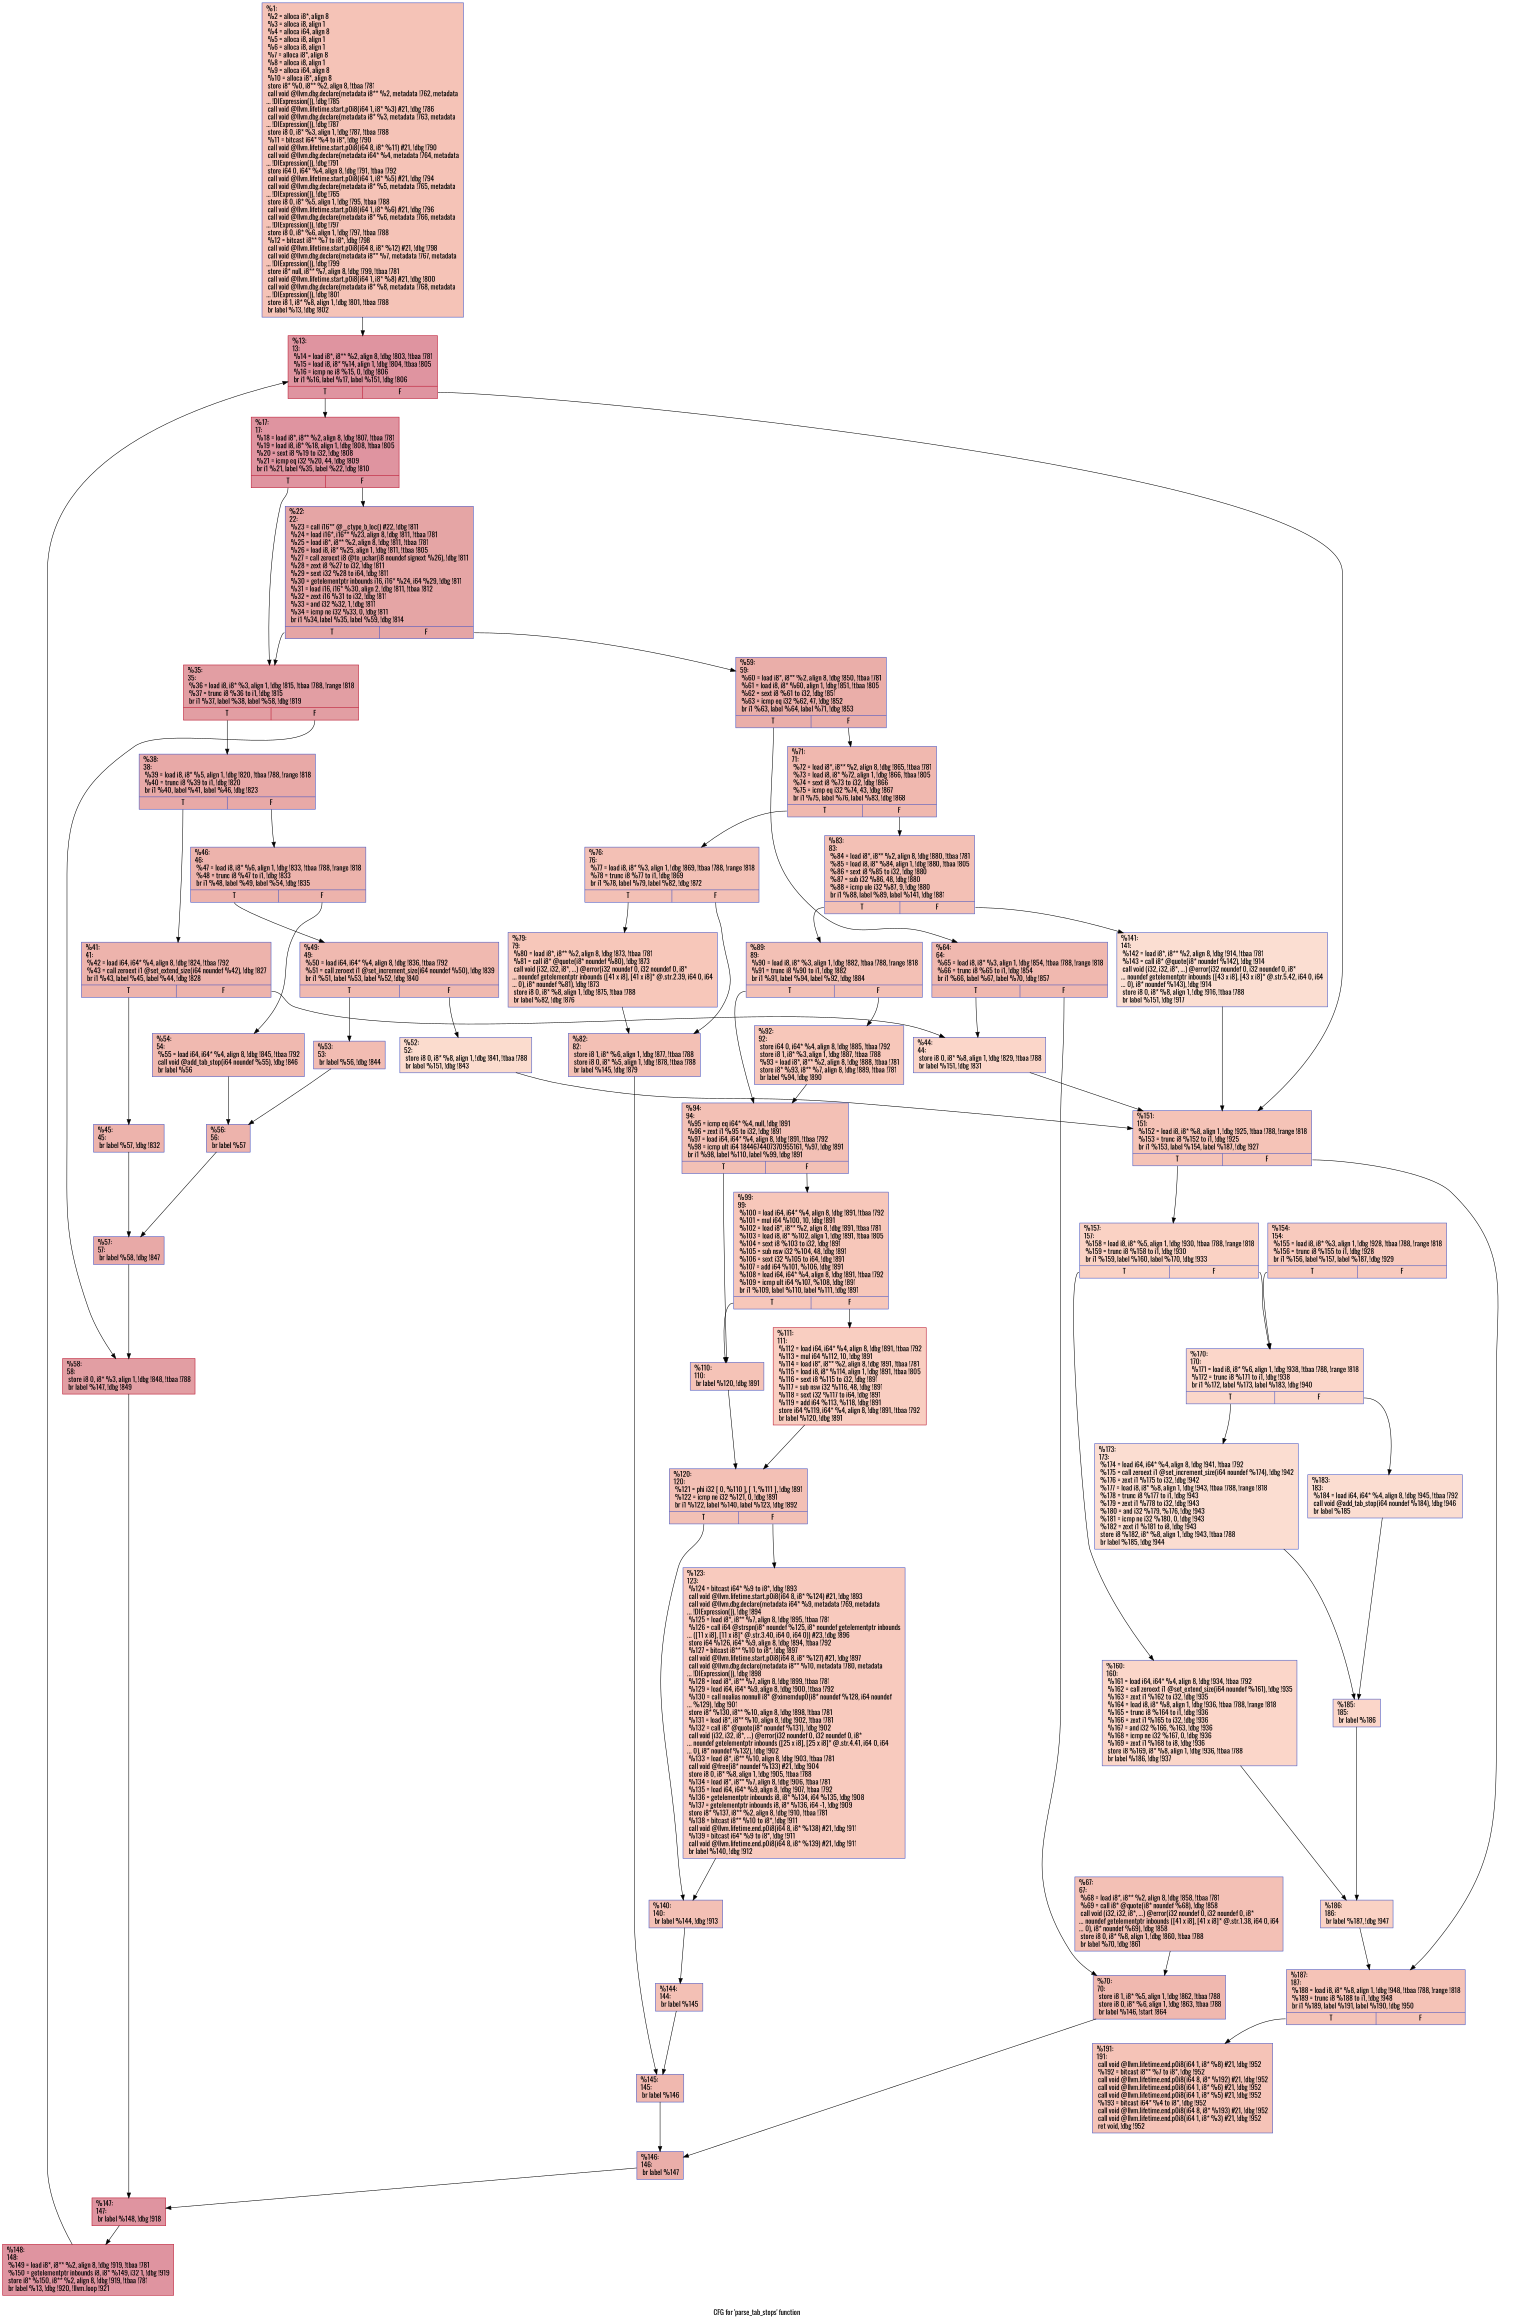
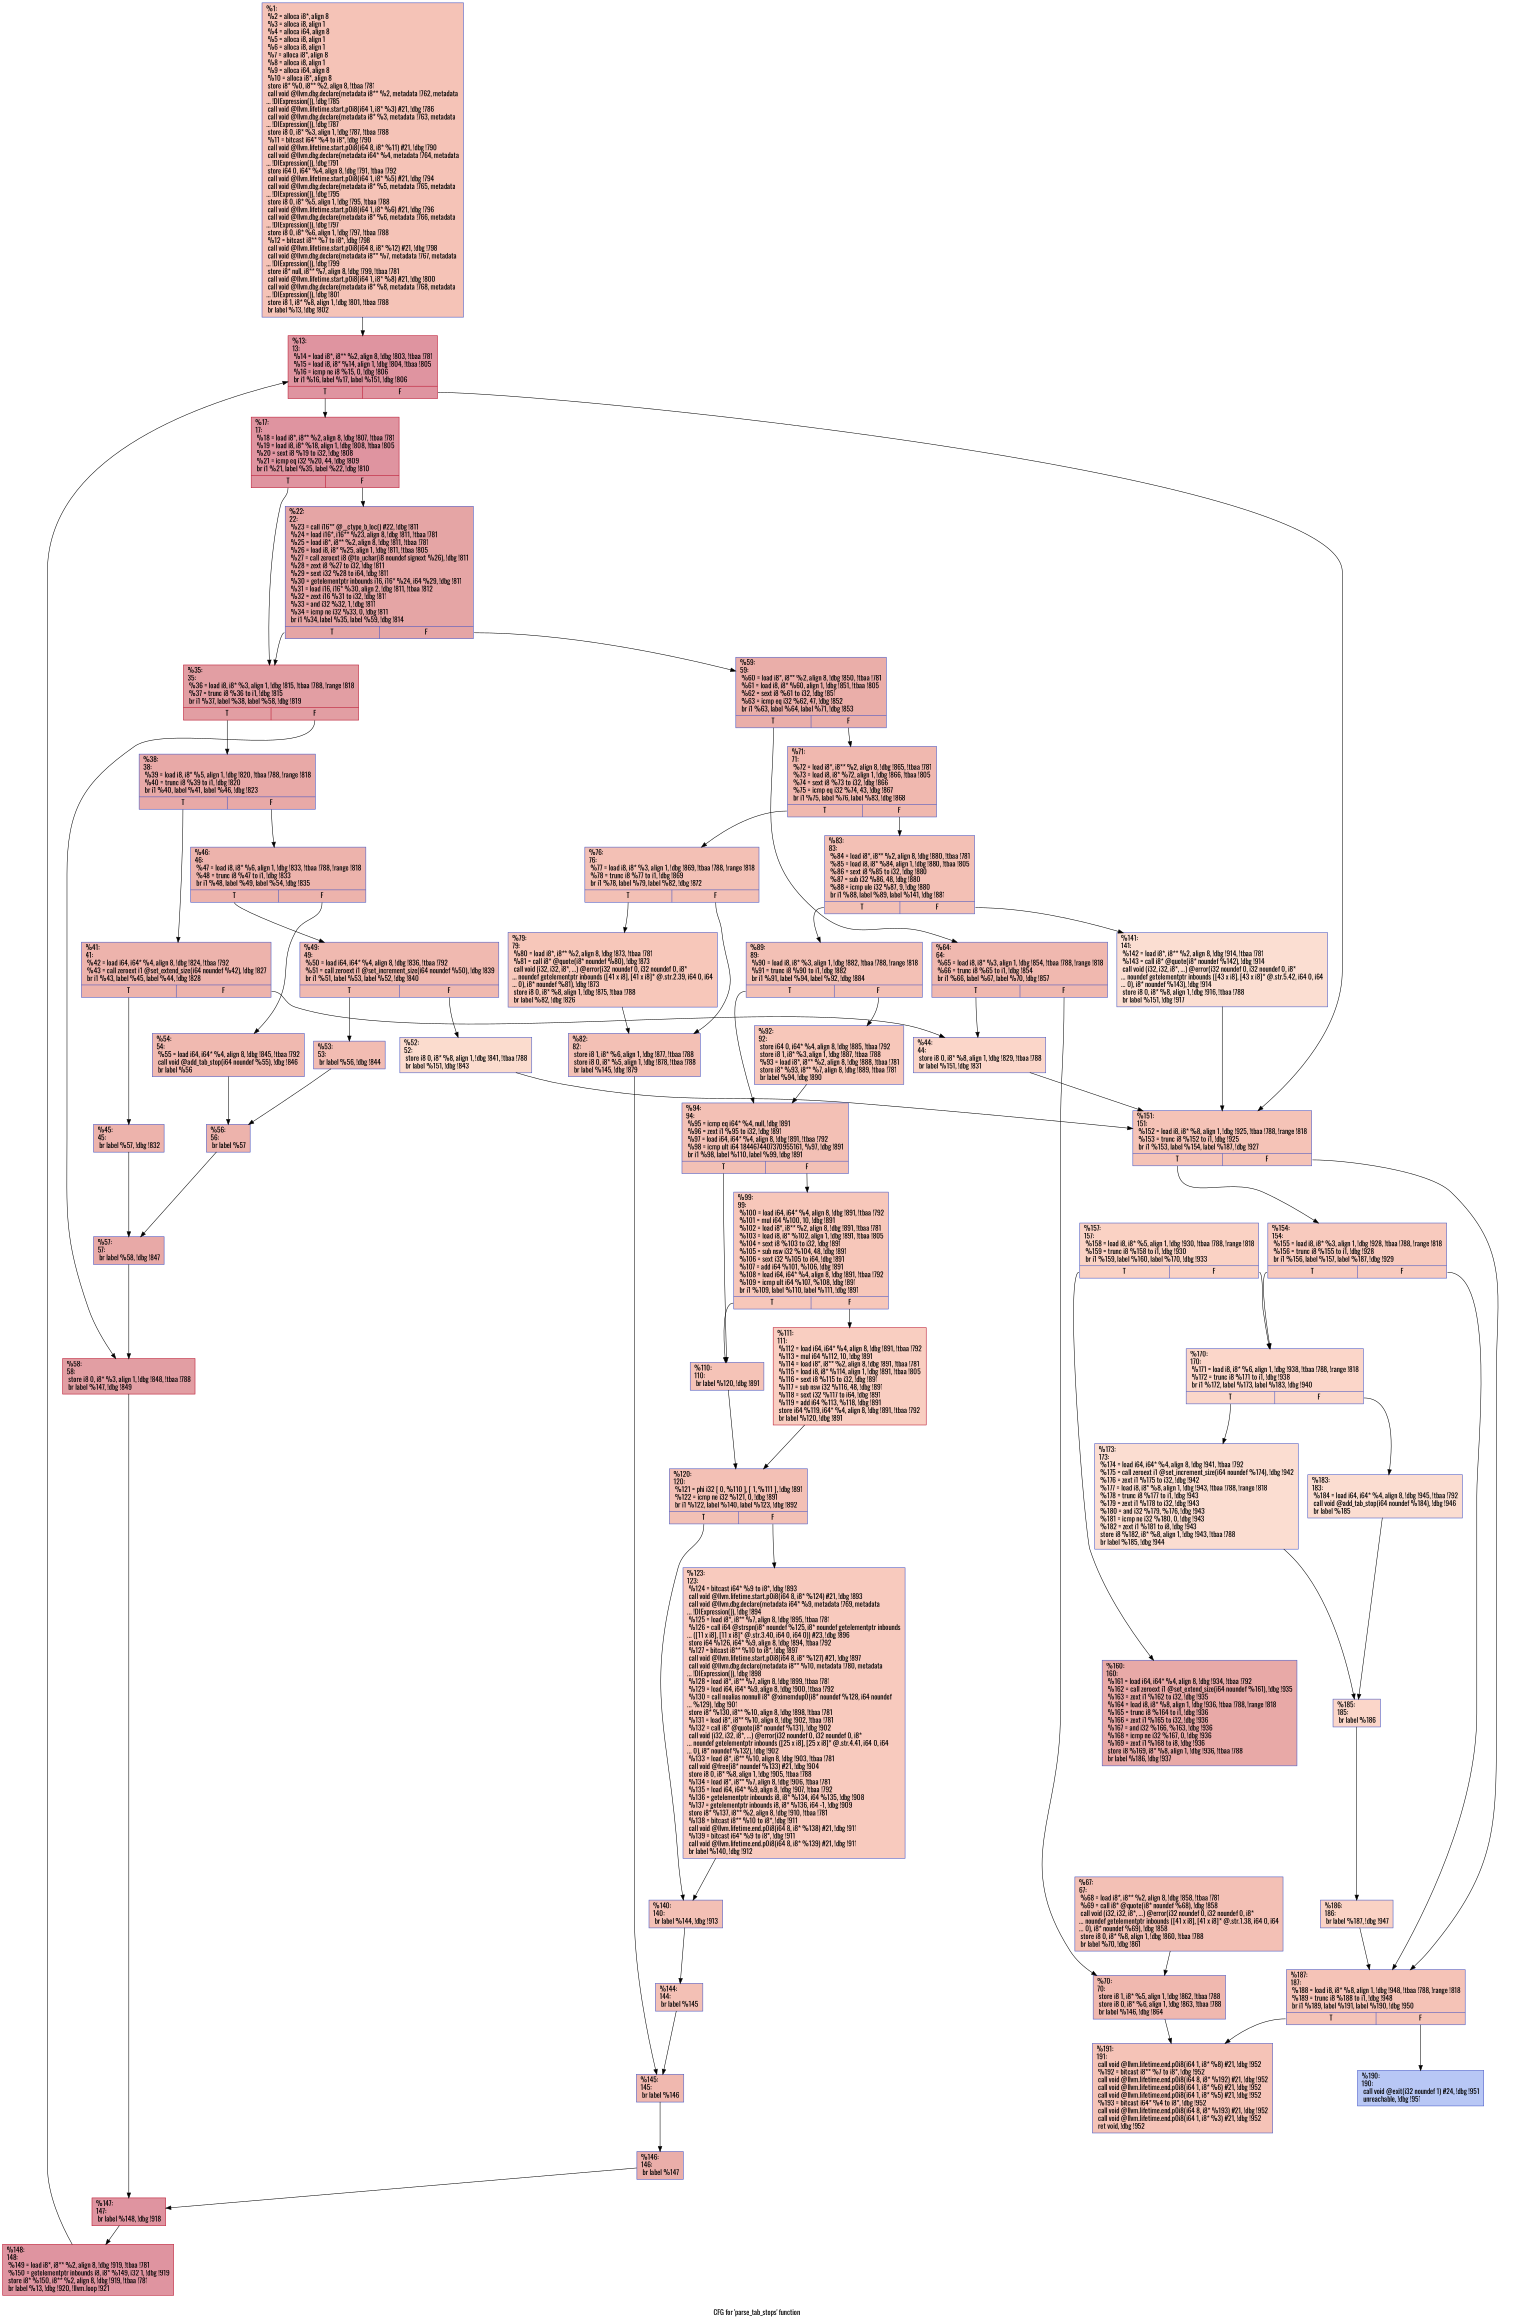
(303, 195) -> (303, 195)
(543, 1000) -> (544, 1000)
(1176, 1192) -> (1243, 1187)
(1149, 1504) -> (1149, 1504)
none -> (1477, 1620)
(1200, 1713) -> (1200, 1713)
(1292, 1831) -> none
(1132, 2012) -> (1130, 2012)
(892, 2087) -> (1167, 2029)
none -> (1421, 2088)
